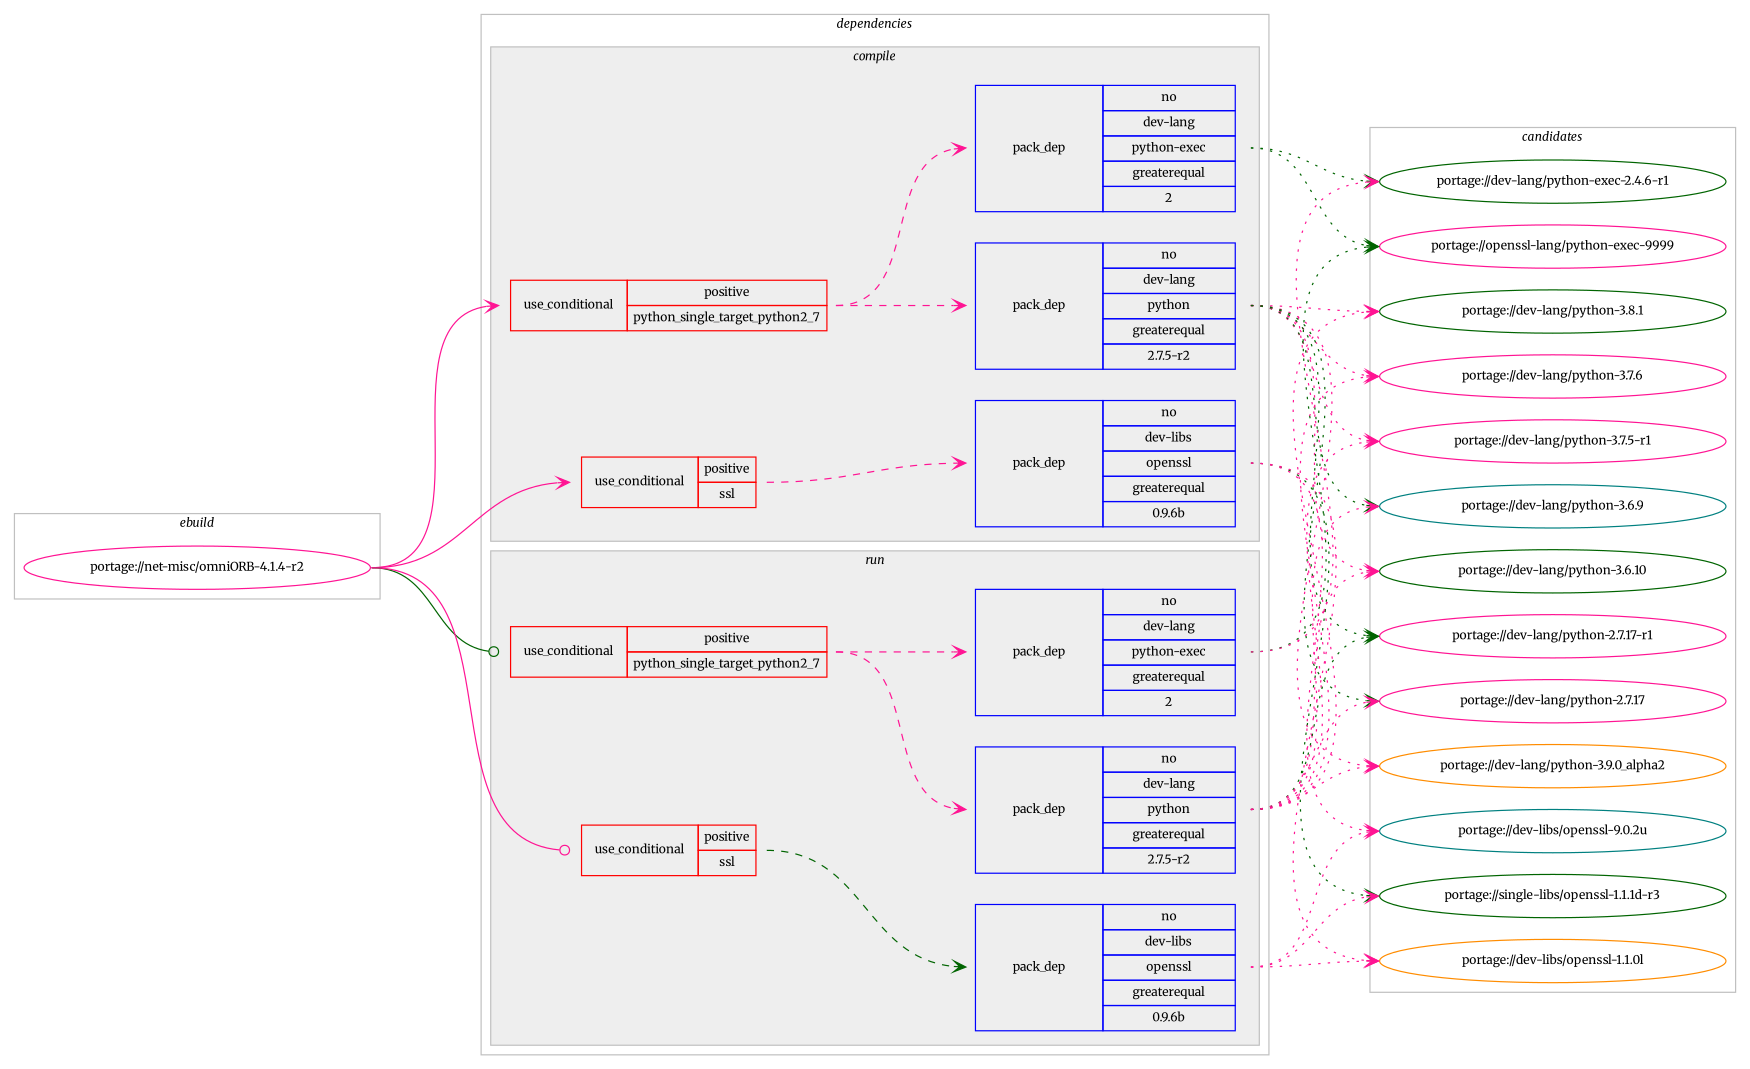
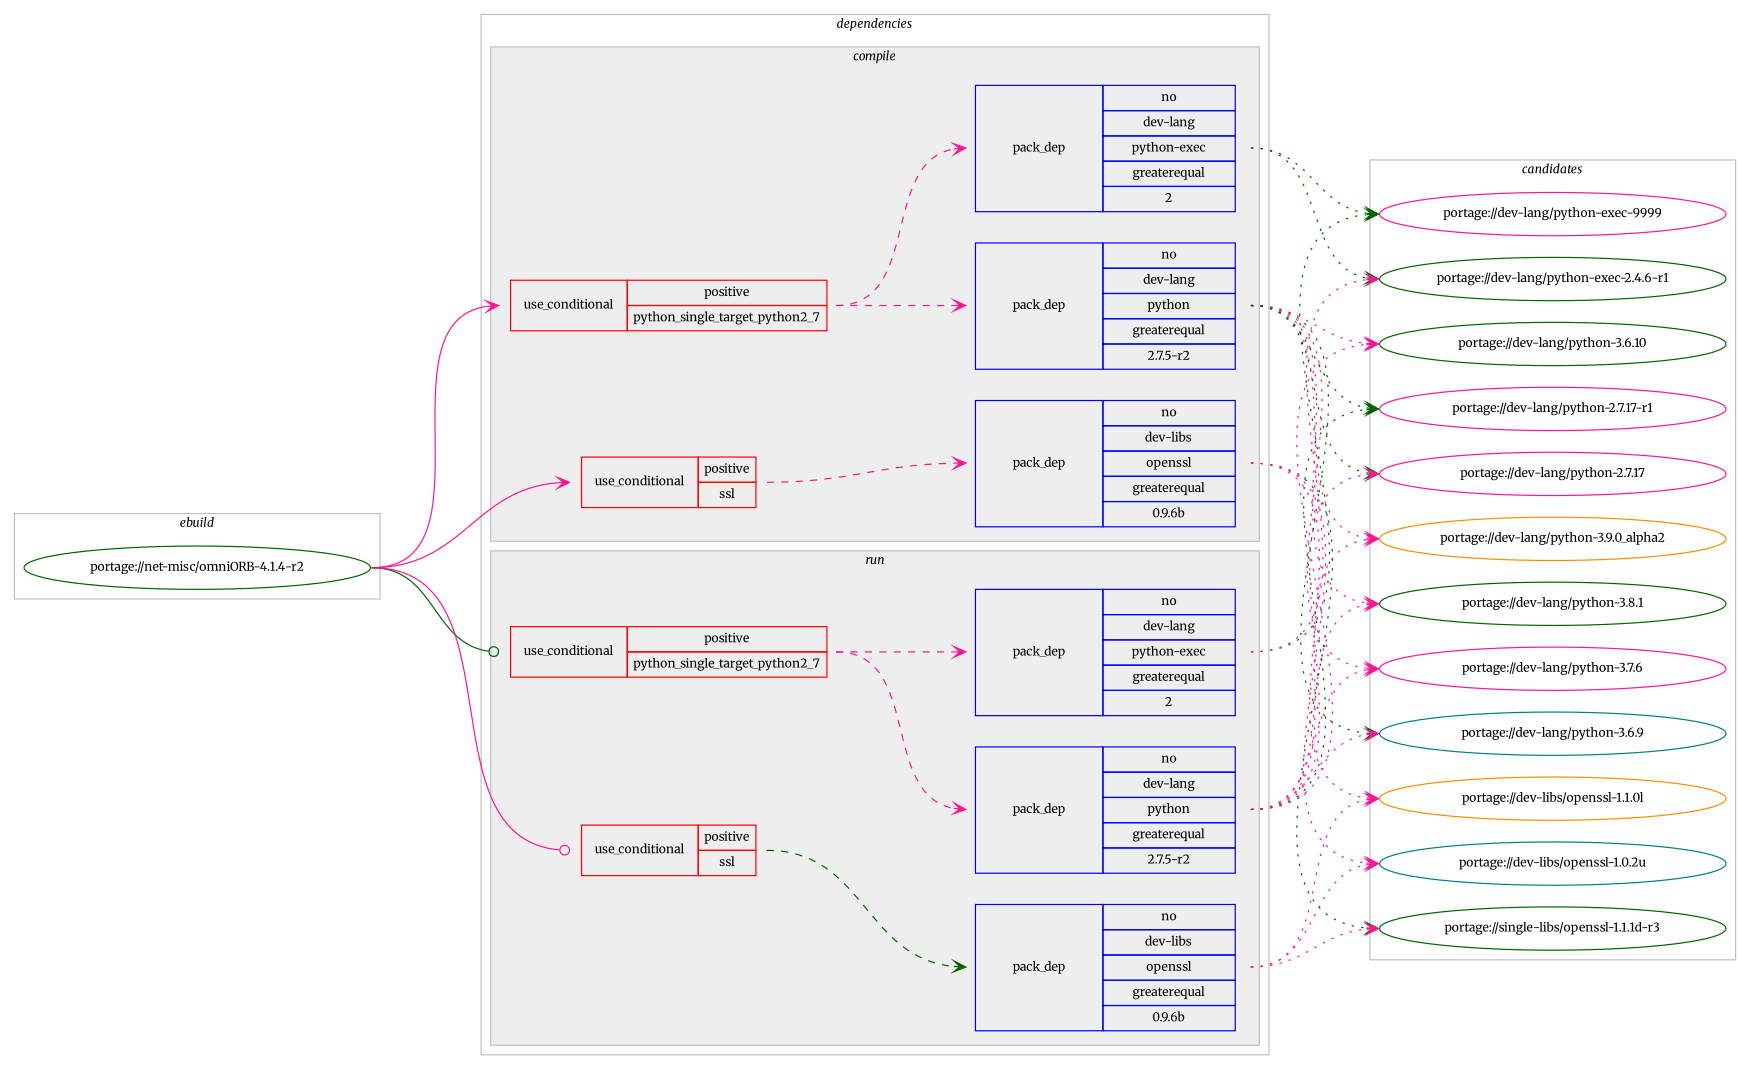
(1553, 247) -> (1553, 214)
(1553, 441) -> none
(197, 568) -> (197, 568)
(1553, 831) -> (1553, 864)
